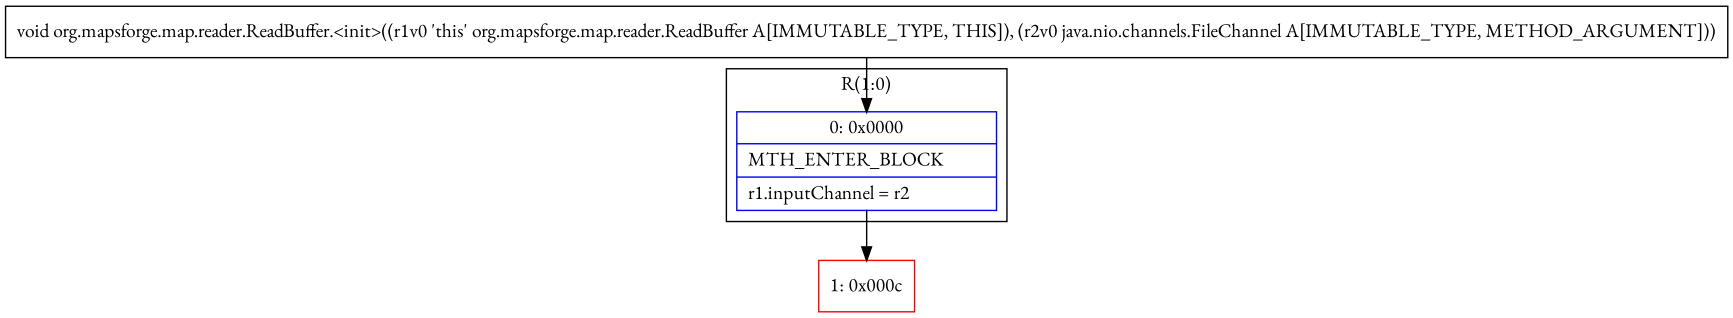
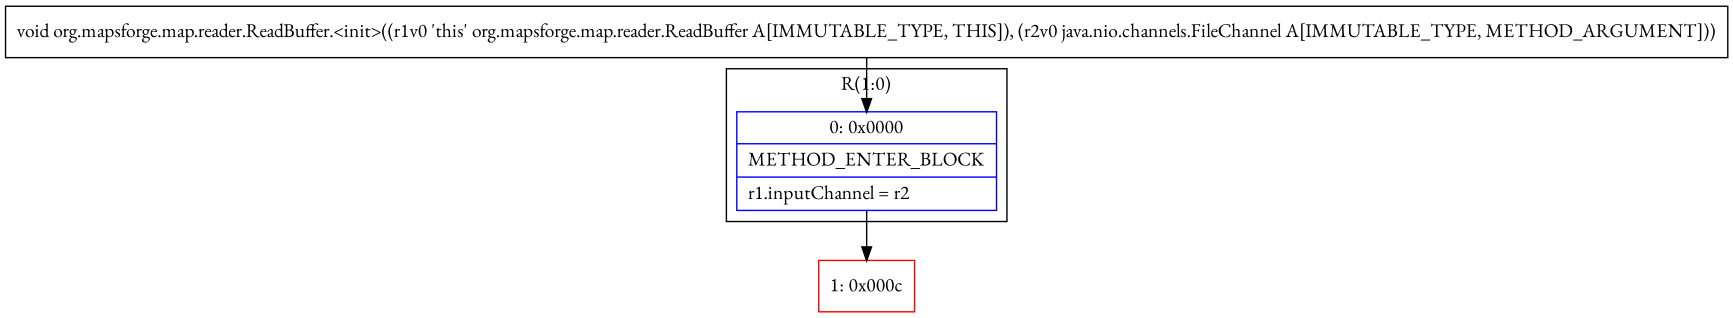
(847, 160) -> (867, 160)
